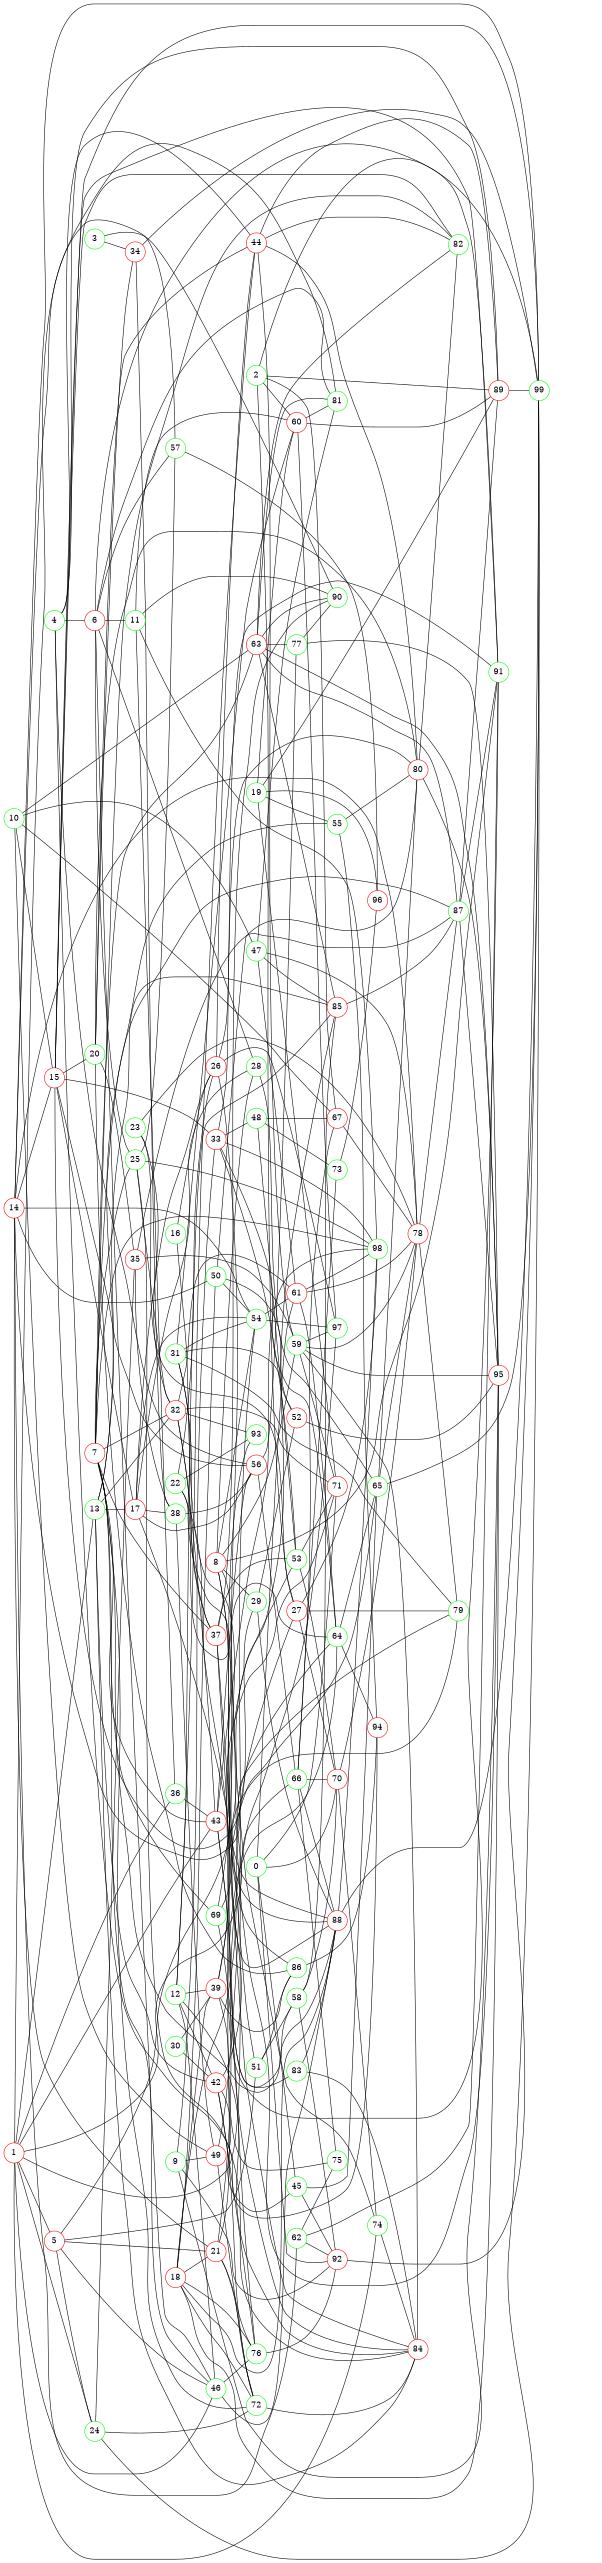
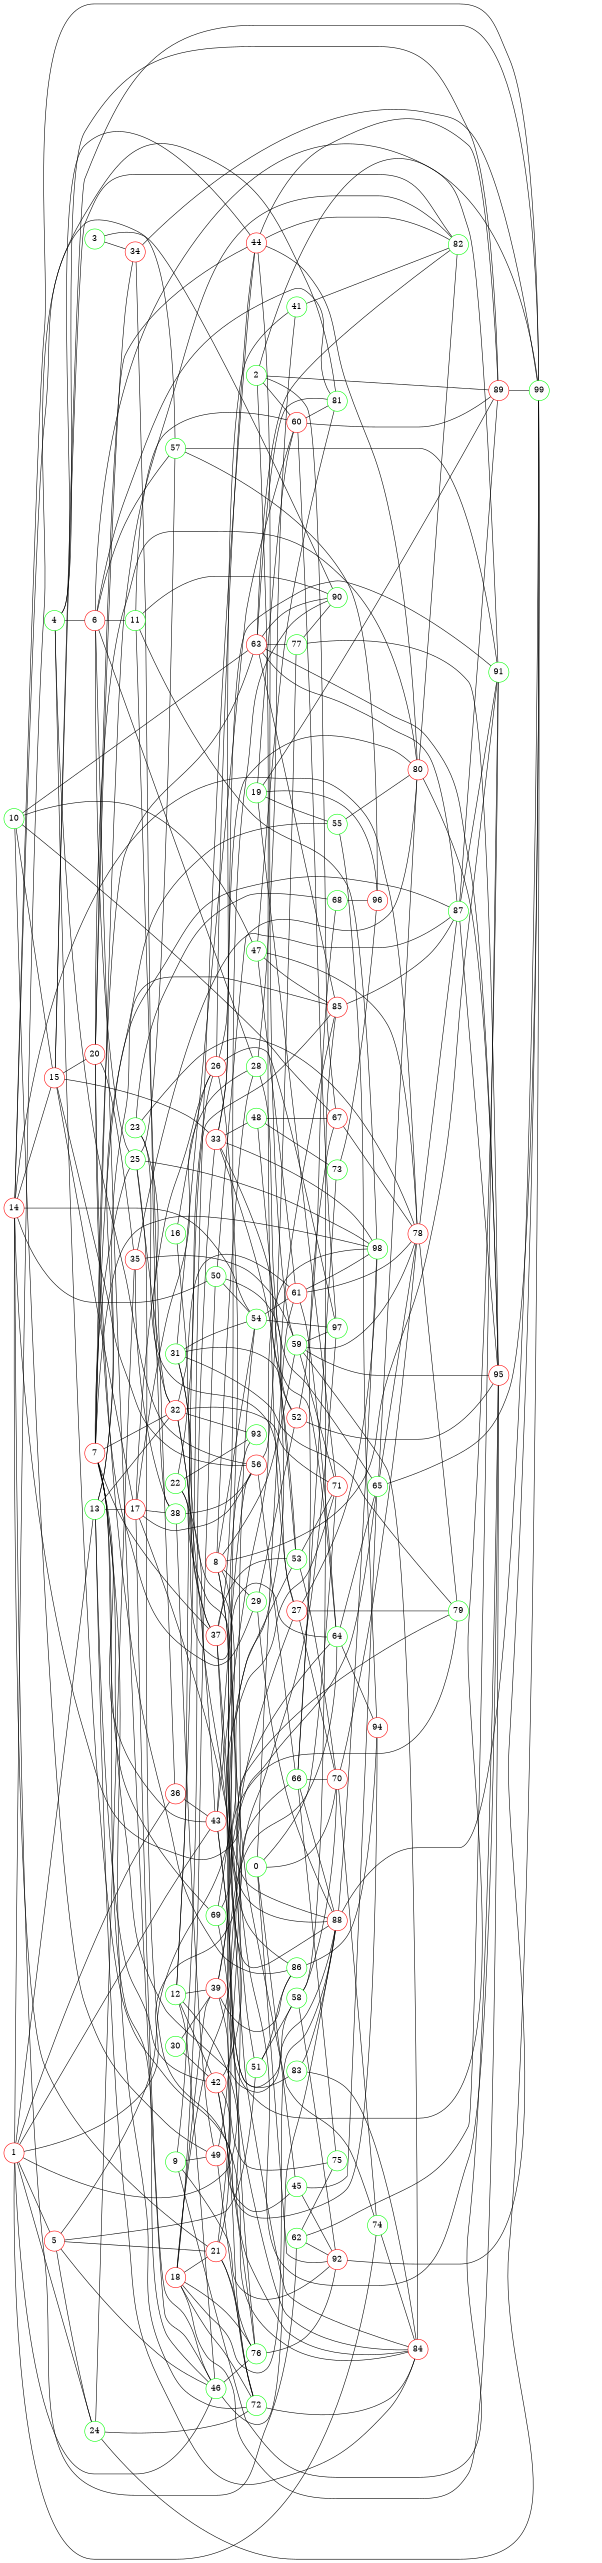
(96, 182) -> (420, 449)
none -> (297, 307)
none -> (337, 901)
(95, 1054) -> (95, 1054)
(151, 1375) -> (146, 1913)
(80, 1594) -> (121, 1505)
(176, 1794) -> (176, 1794)
